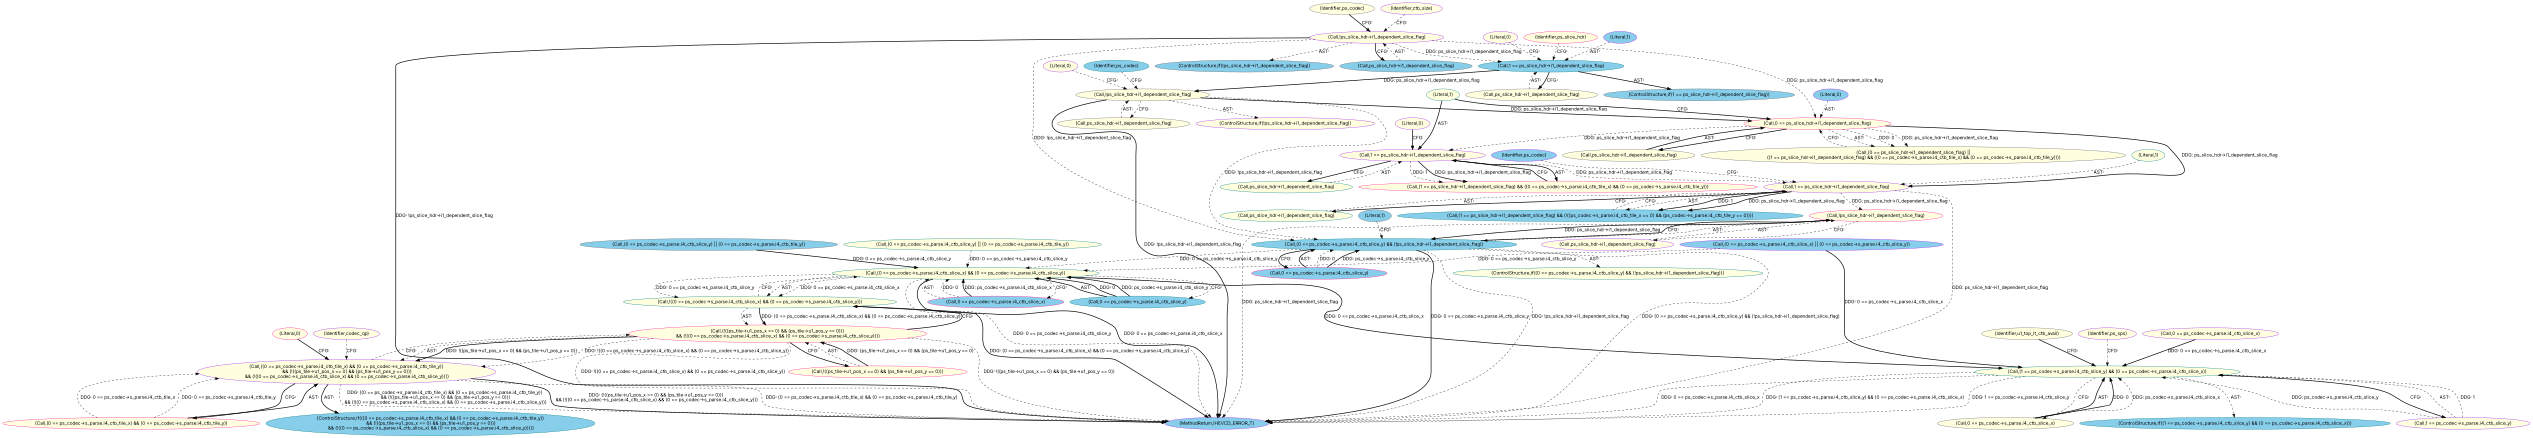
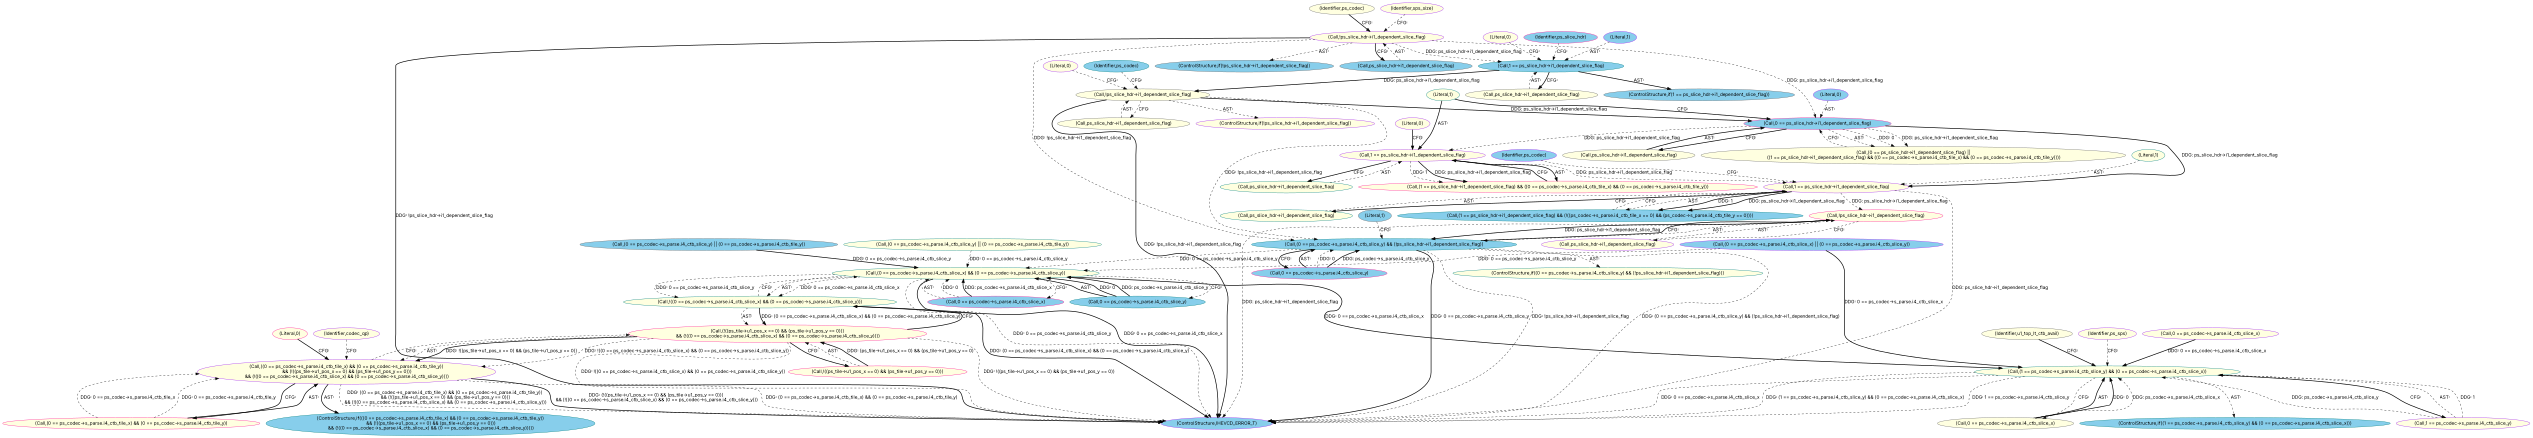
(1412, 9) -> (1412, 9)
(1561, 37) -> (1561, 37)
(1817, 124) -> (1817, 124)
(1217, 423) -> (1217, 423)
